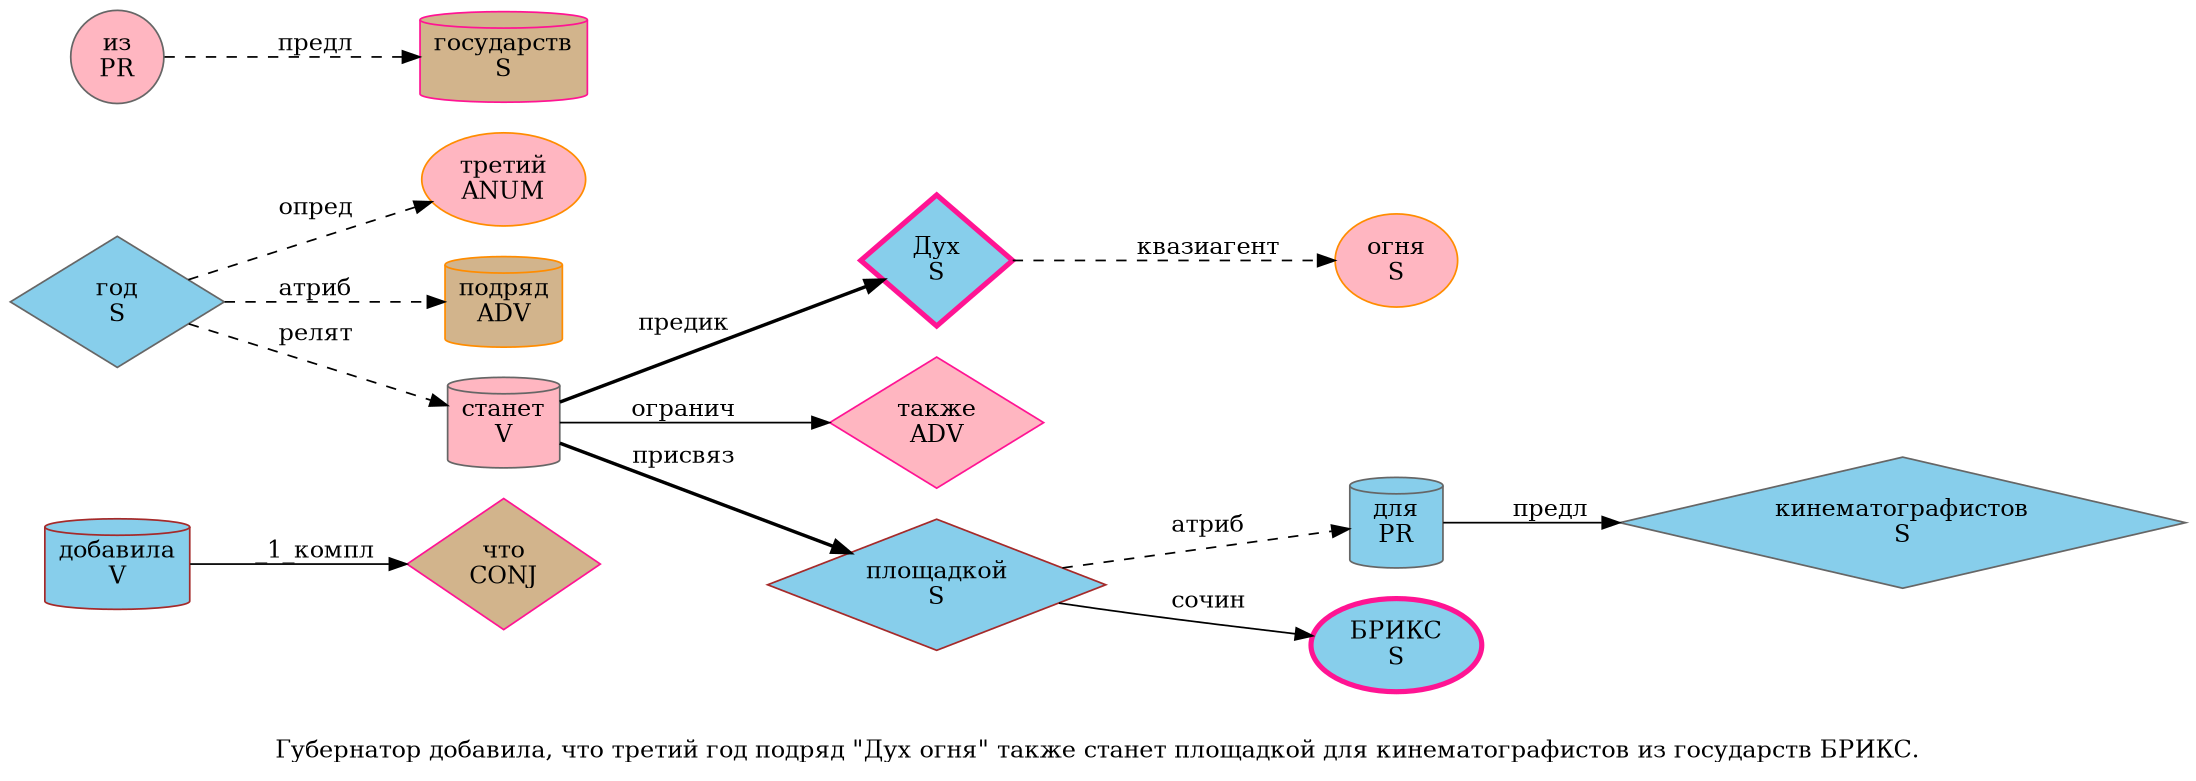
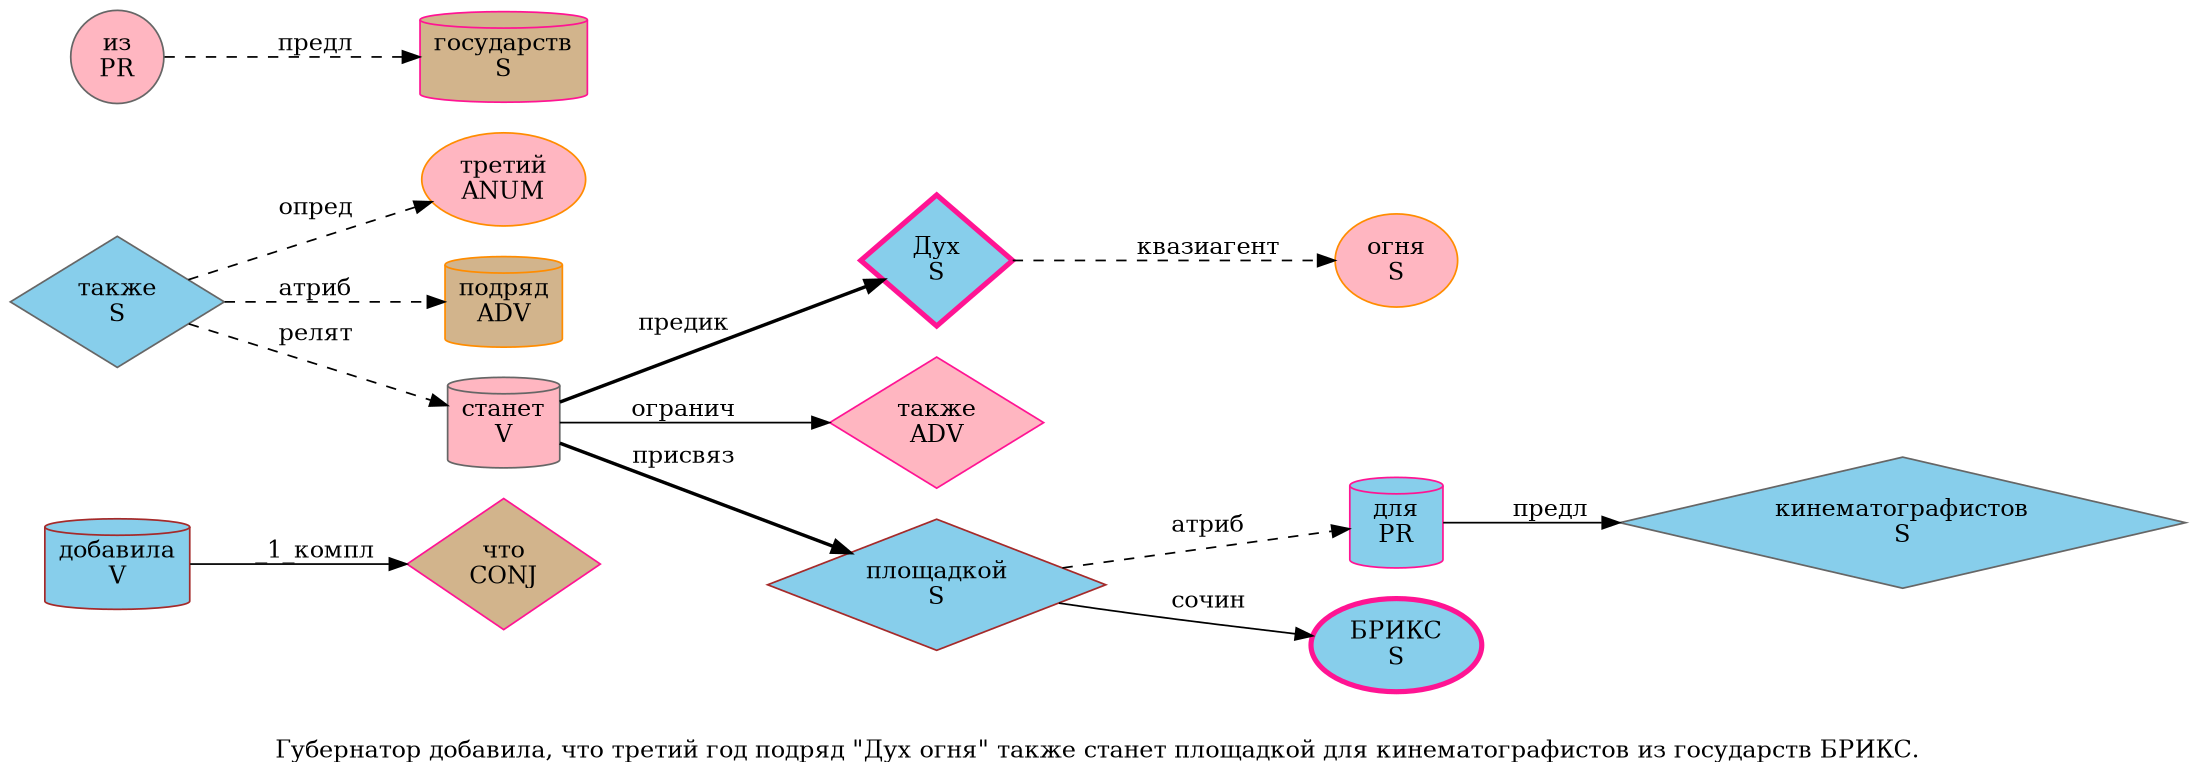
(117, 302) -> (117, 302)
(1396, 523) -> (1396, 523)
